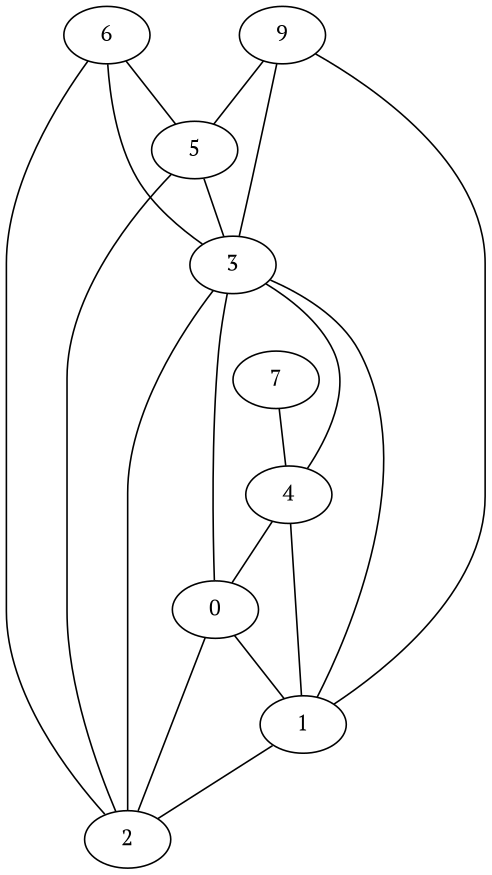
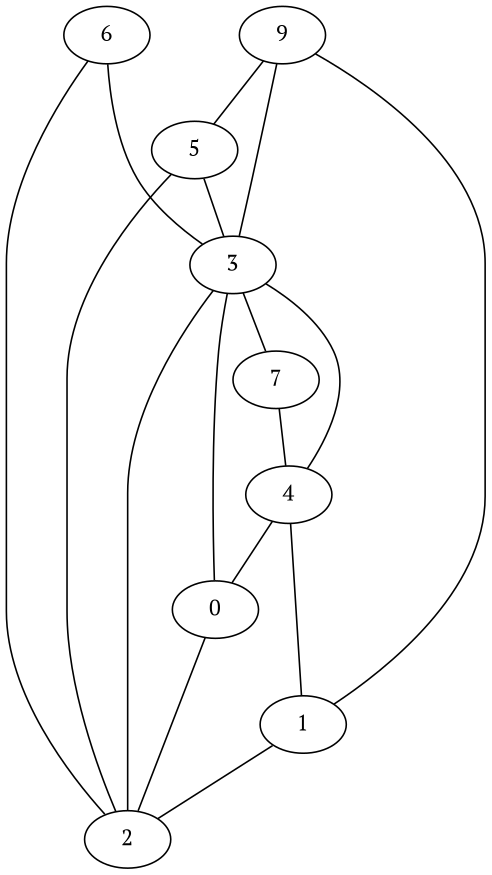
(151, 93) -> none
(383, 470) -> (254, 322)
(259, 667) -> none
